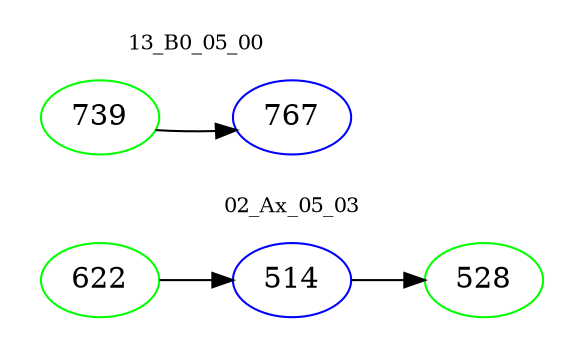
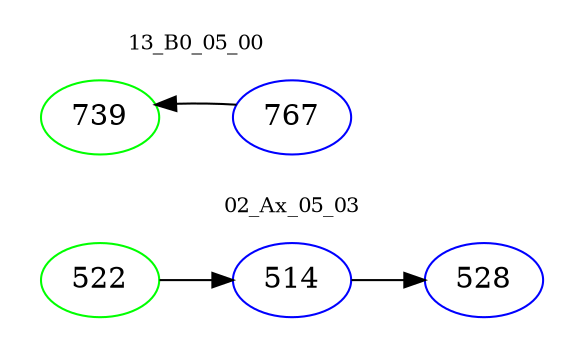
(185, 131) -> (207, 104)
(100, 280) -> (100, 280)
(484, 280) -> (484, 280)
